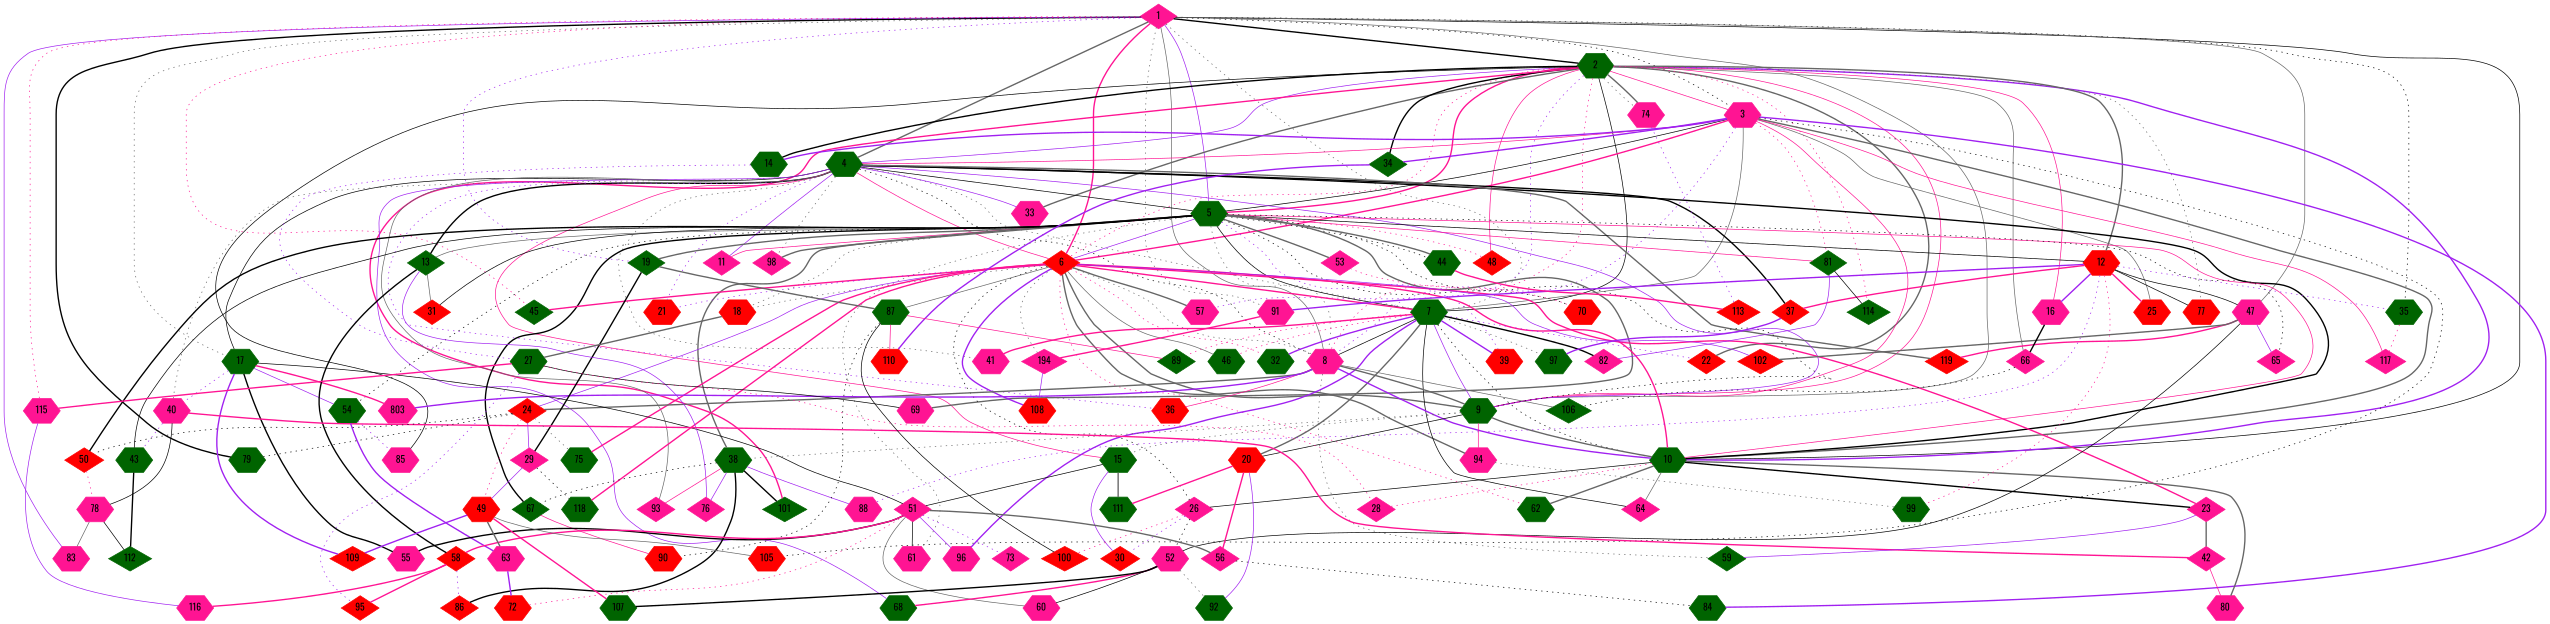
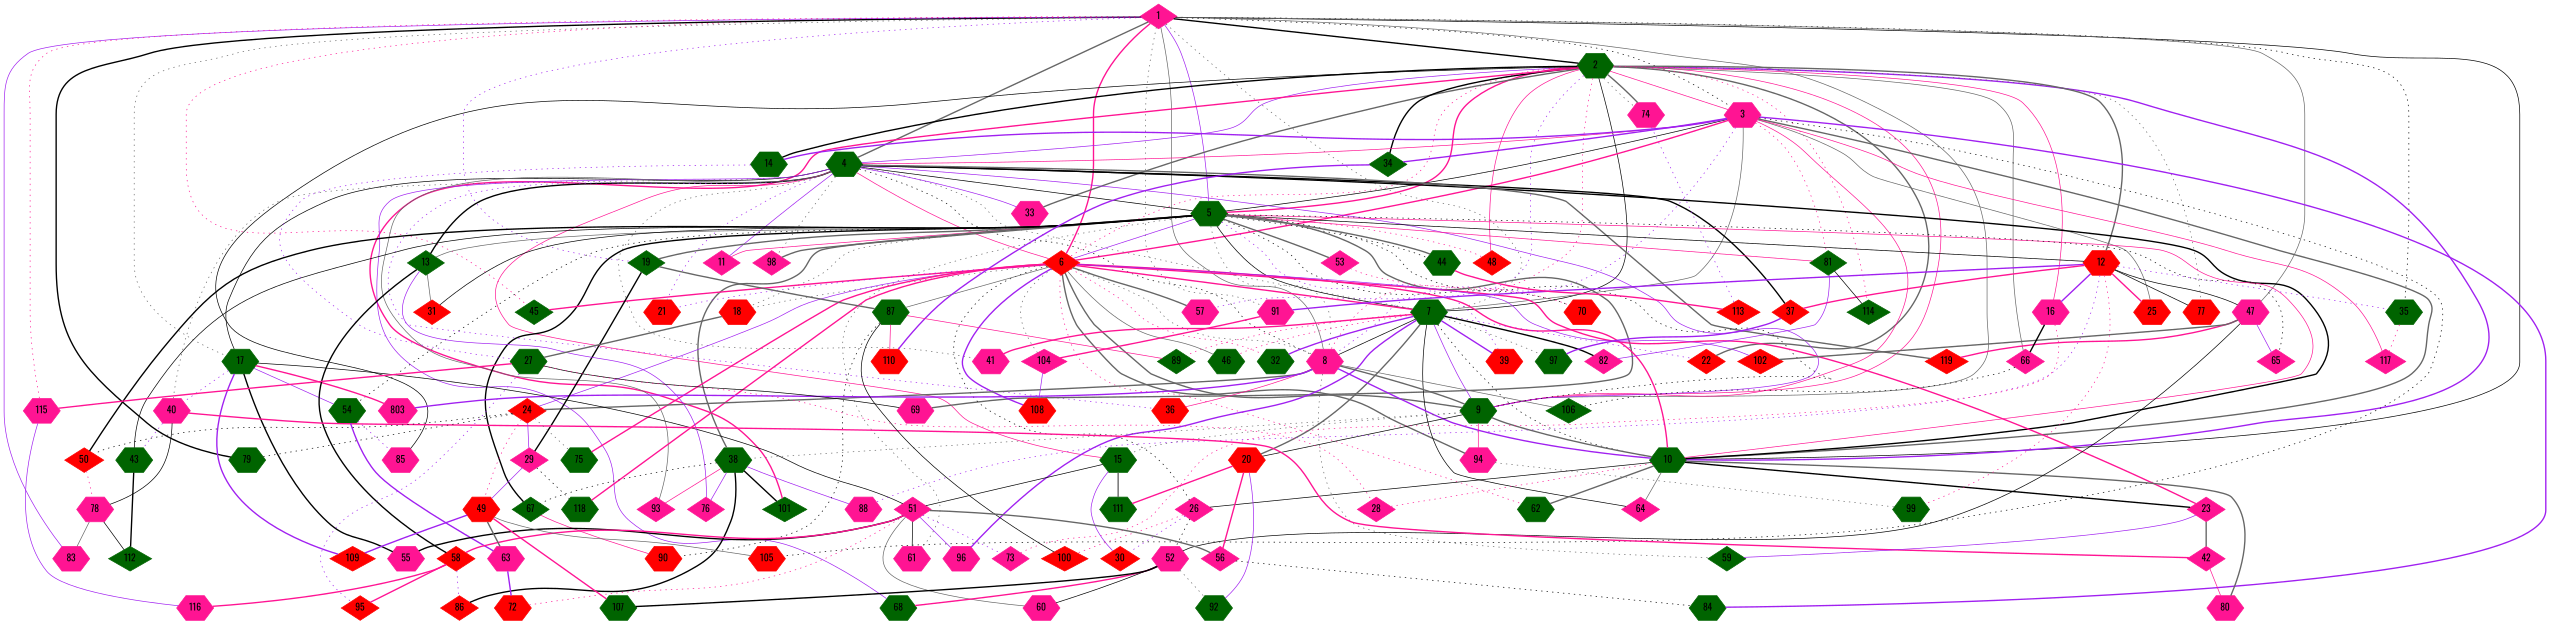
(1044, 362) -> (1044, 362)
none -> (1489, 425)
